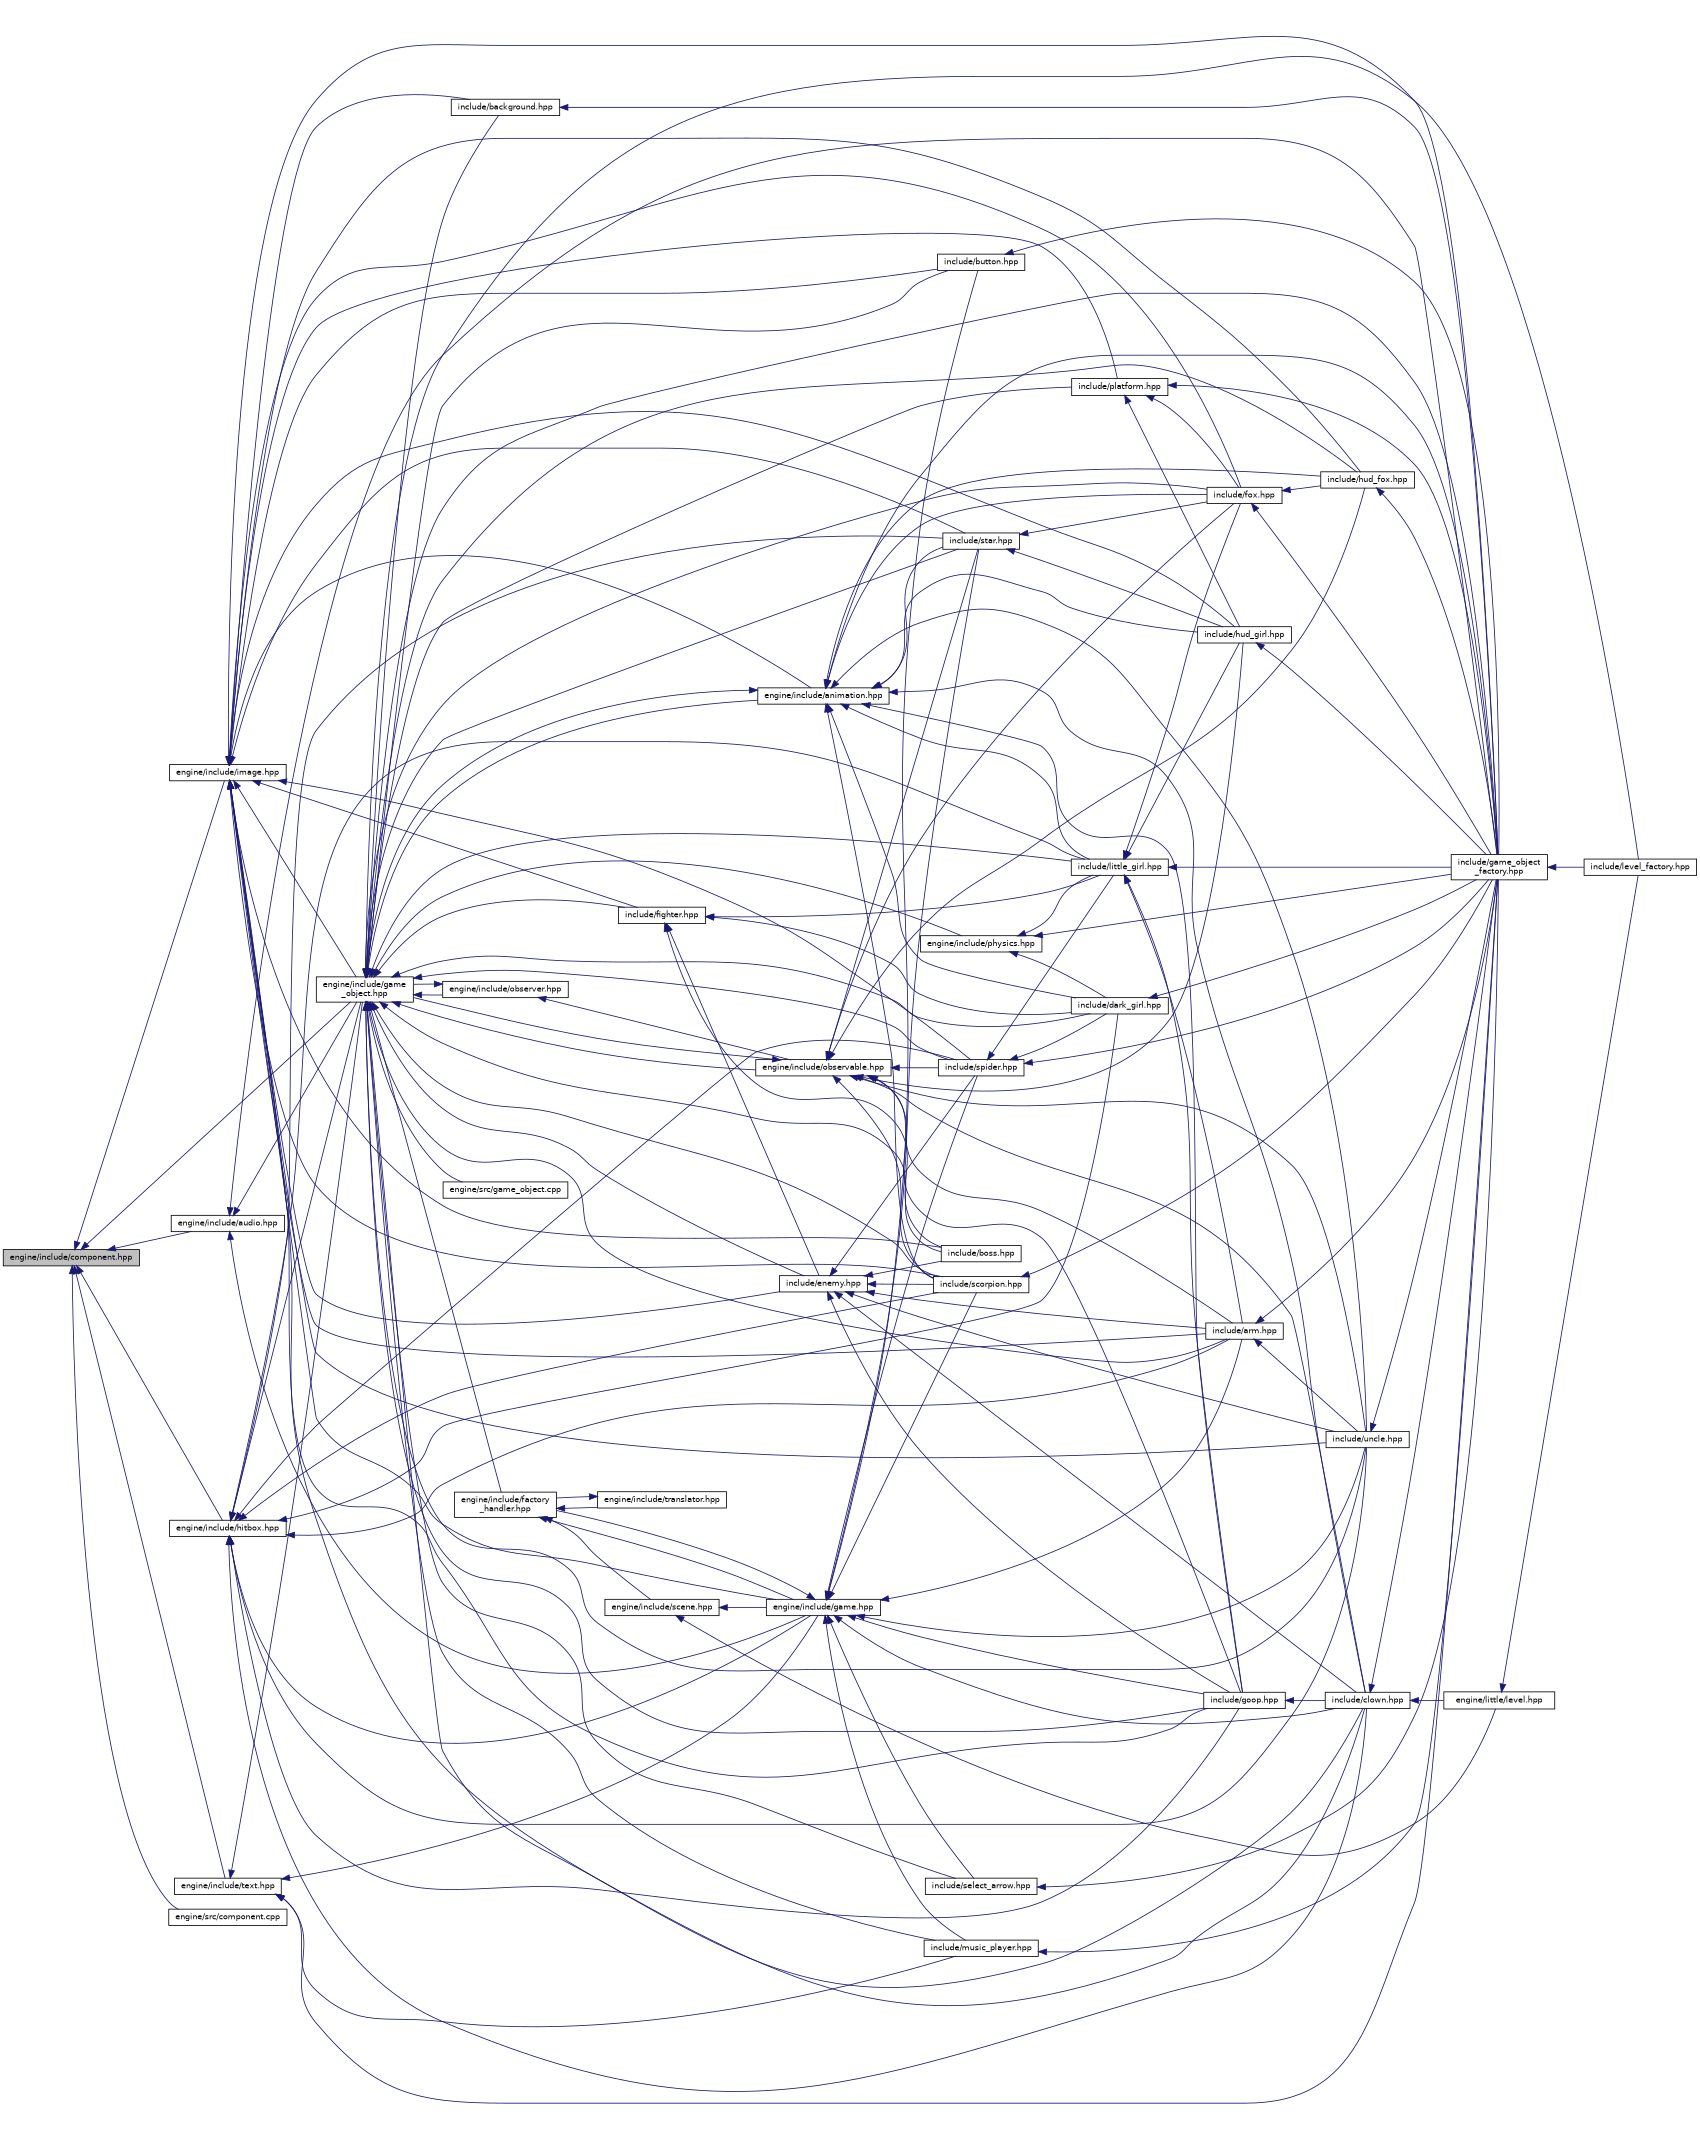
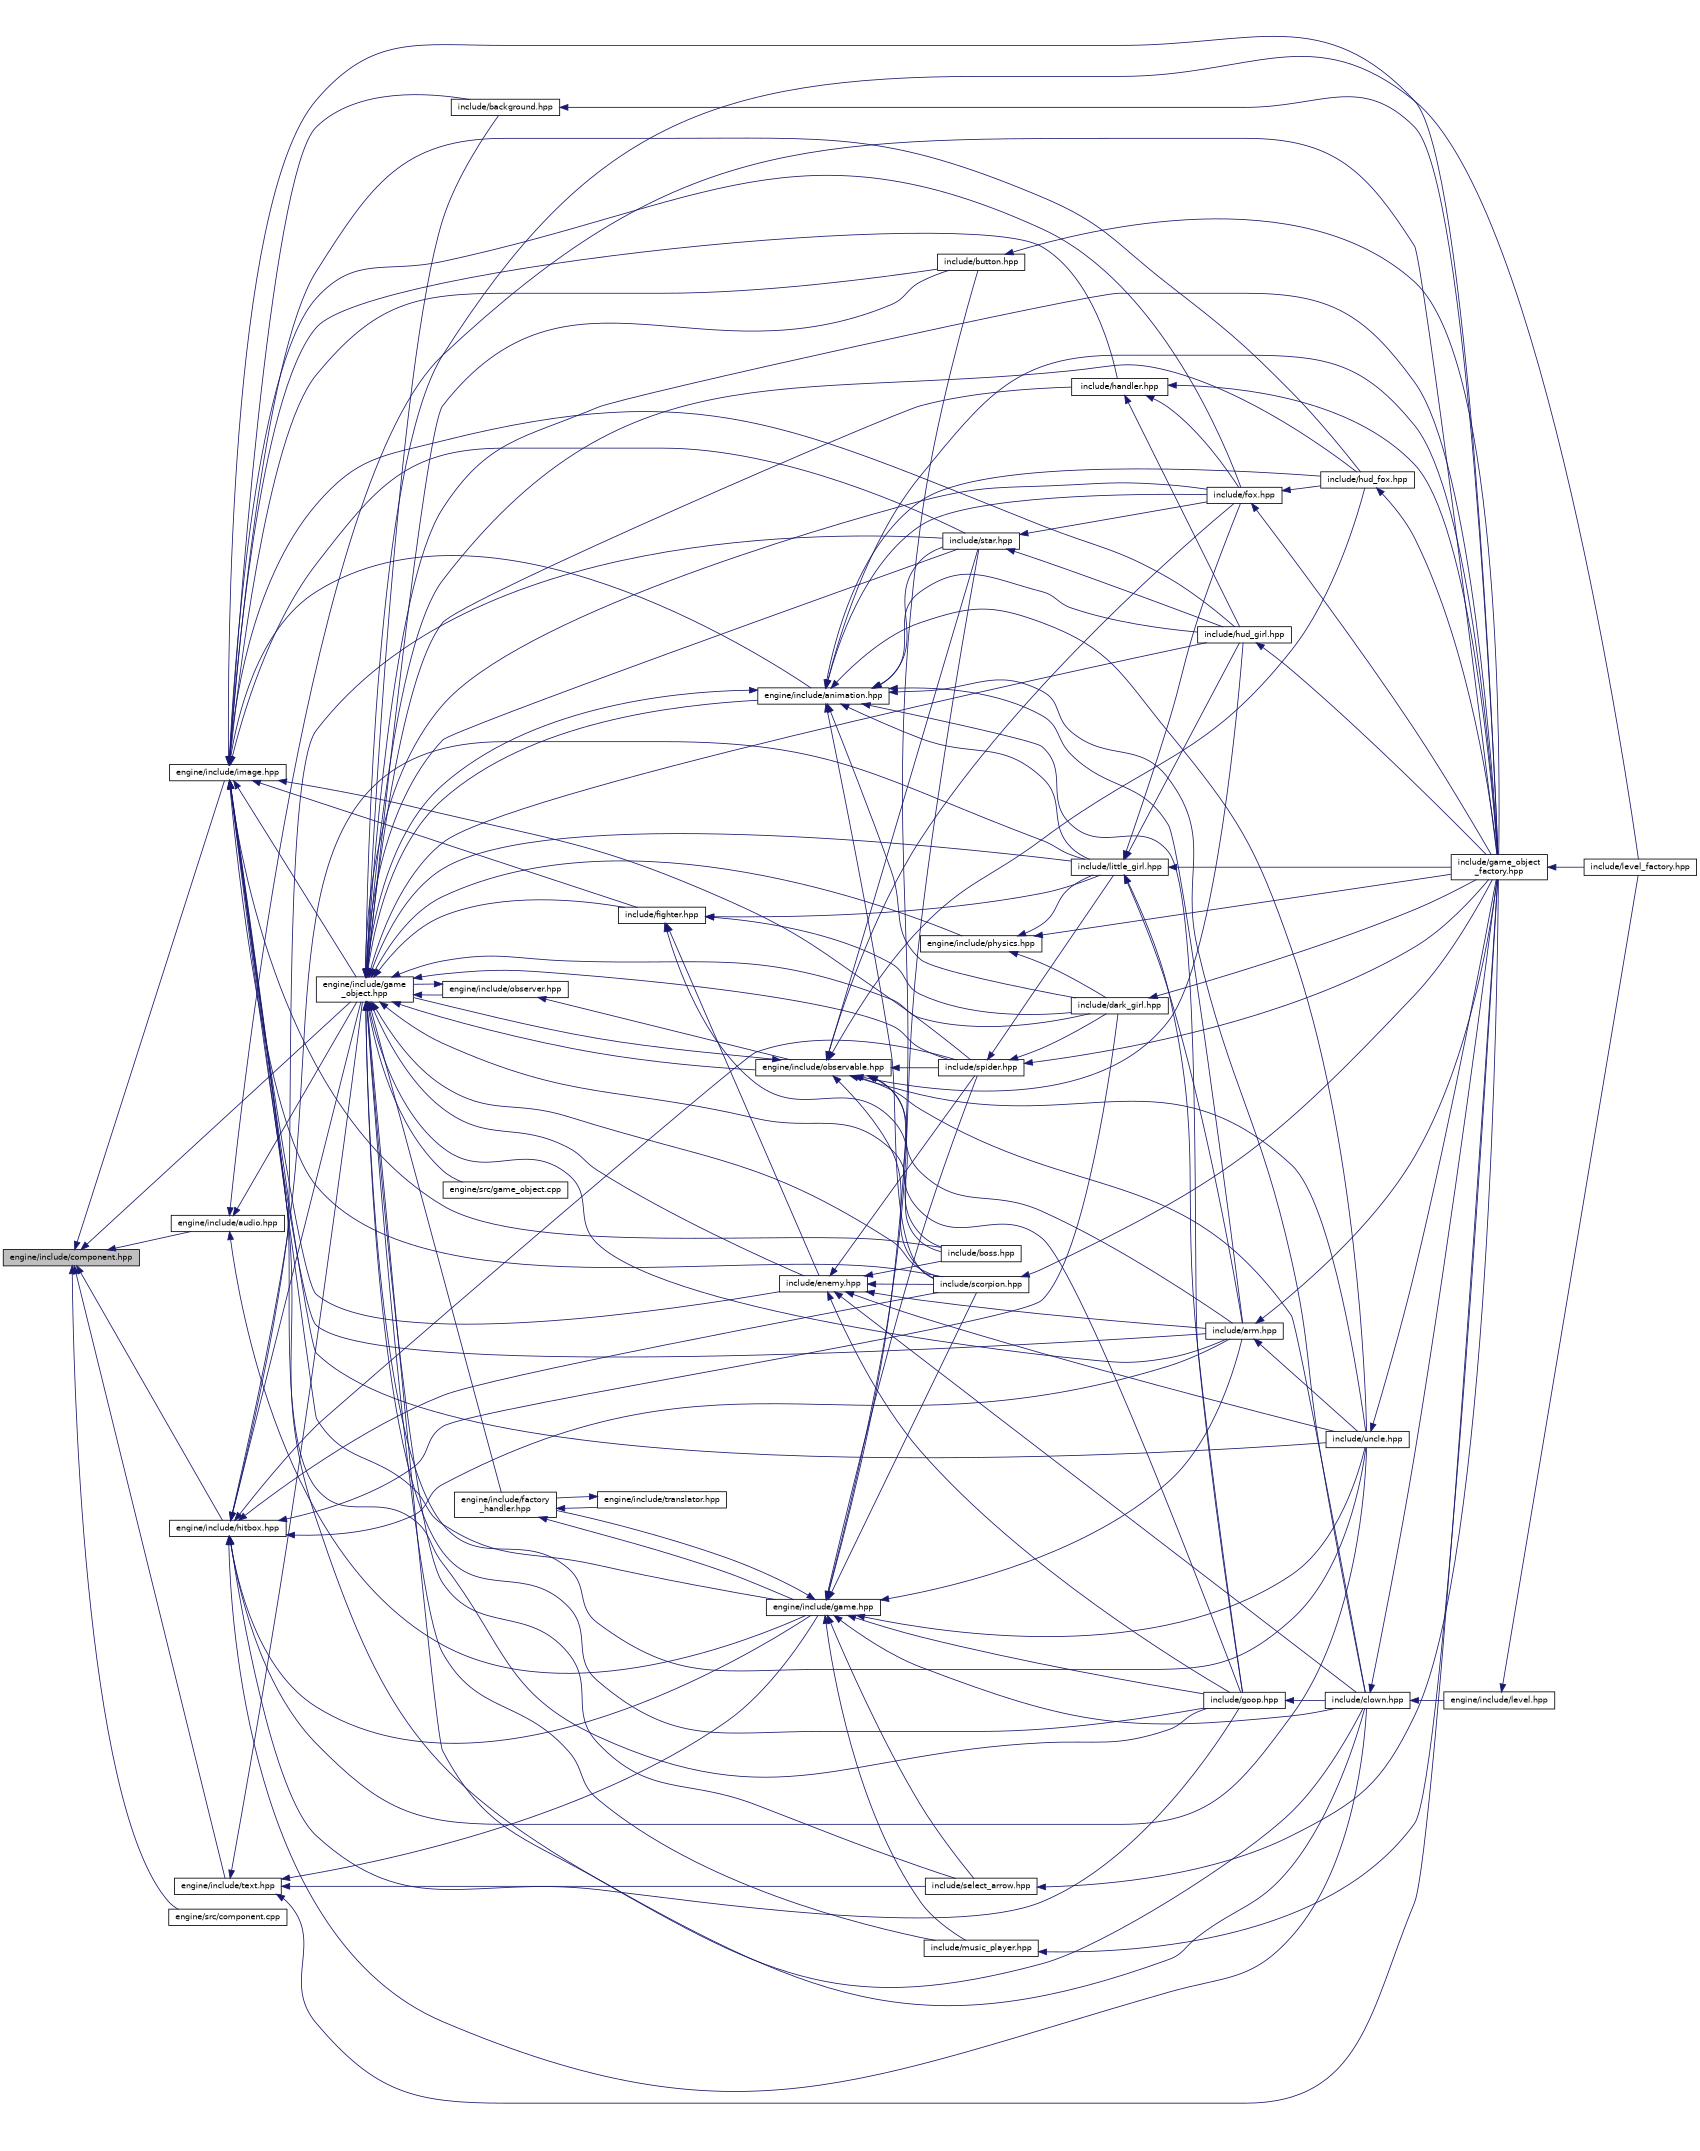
(1120, 387) -> (1120, 387)
none -> (726, 753)
none -> (1176, 854)
(662, 1608) -> none
(1499, 1700) -> (1499, 1700)
(585, 2025) -> (623, 1886)
